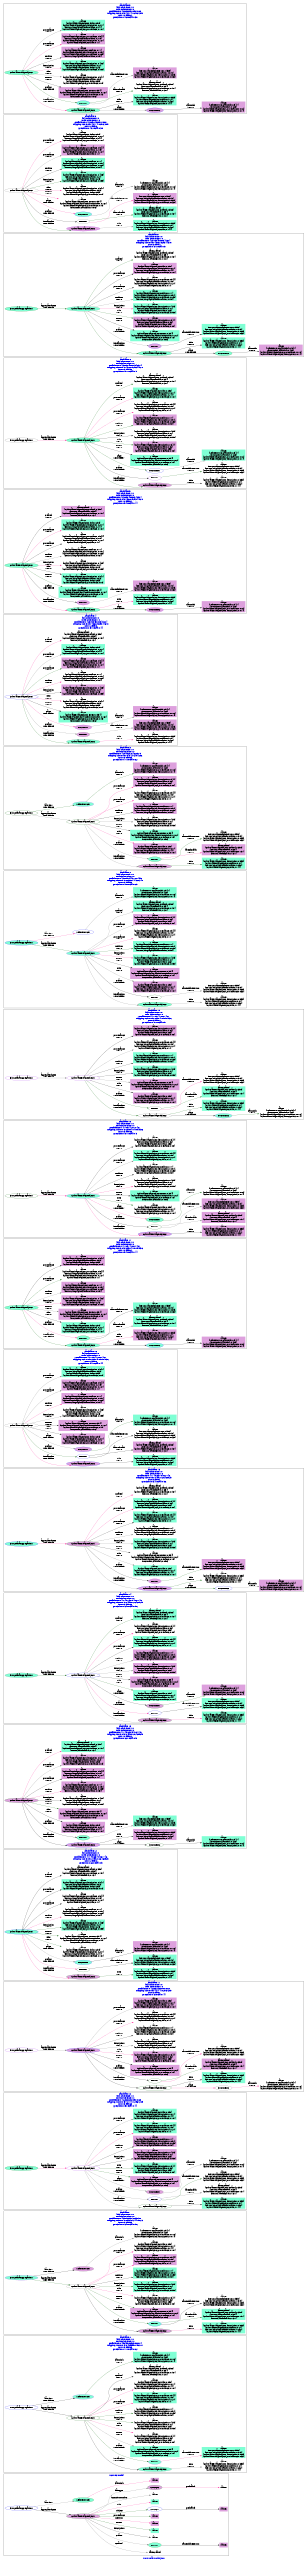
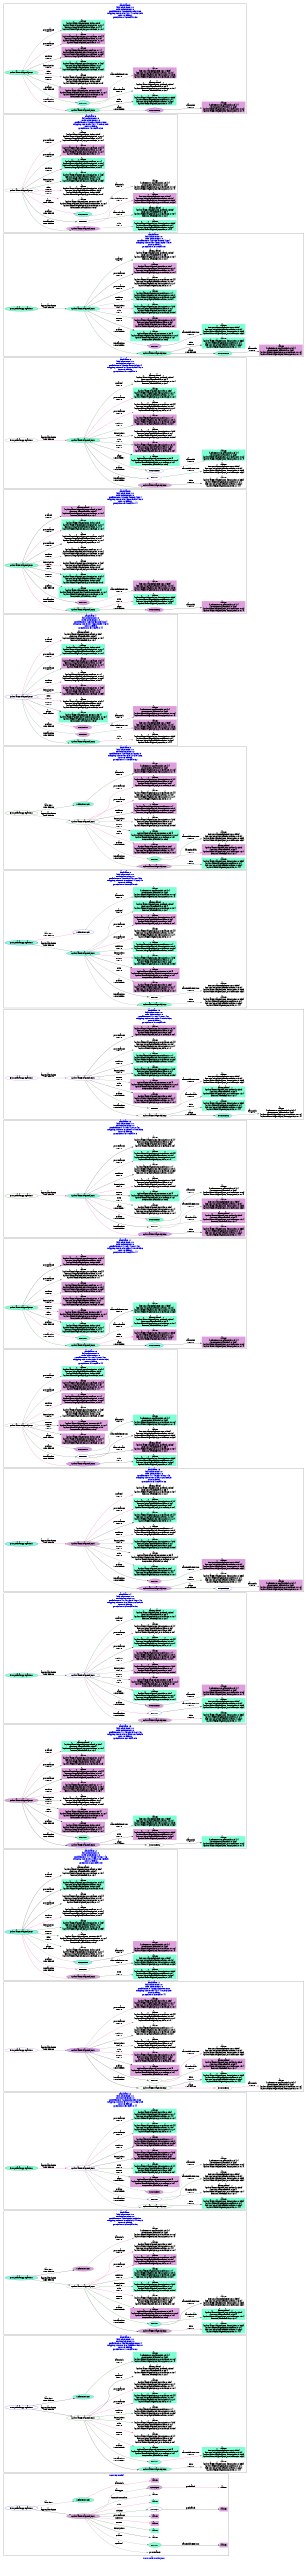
(155, 2552) -> (155, 2552)
